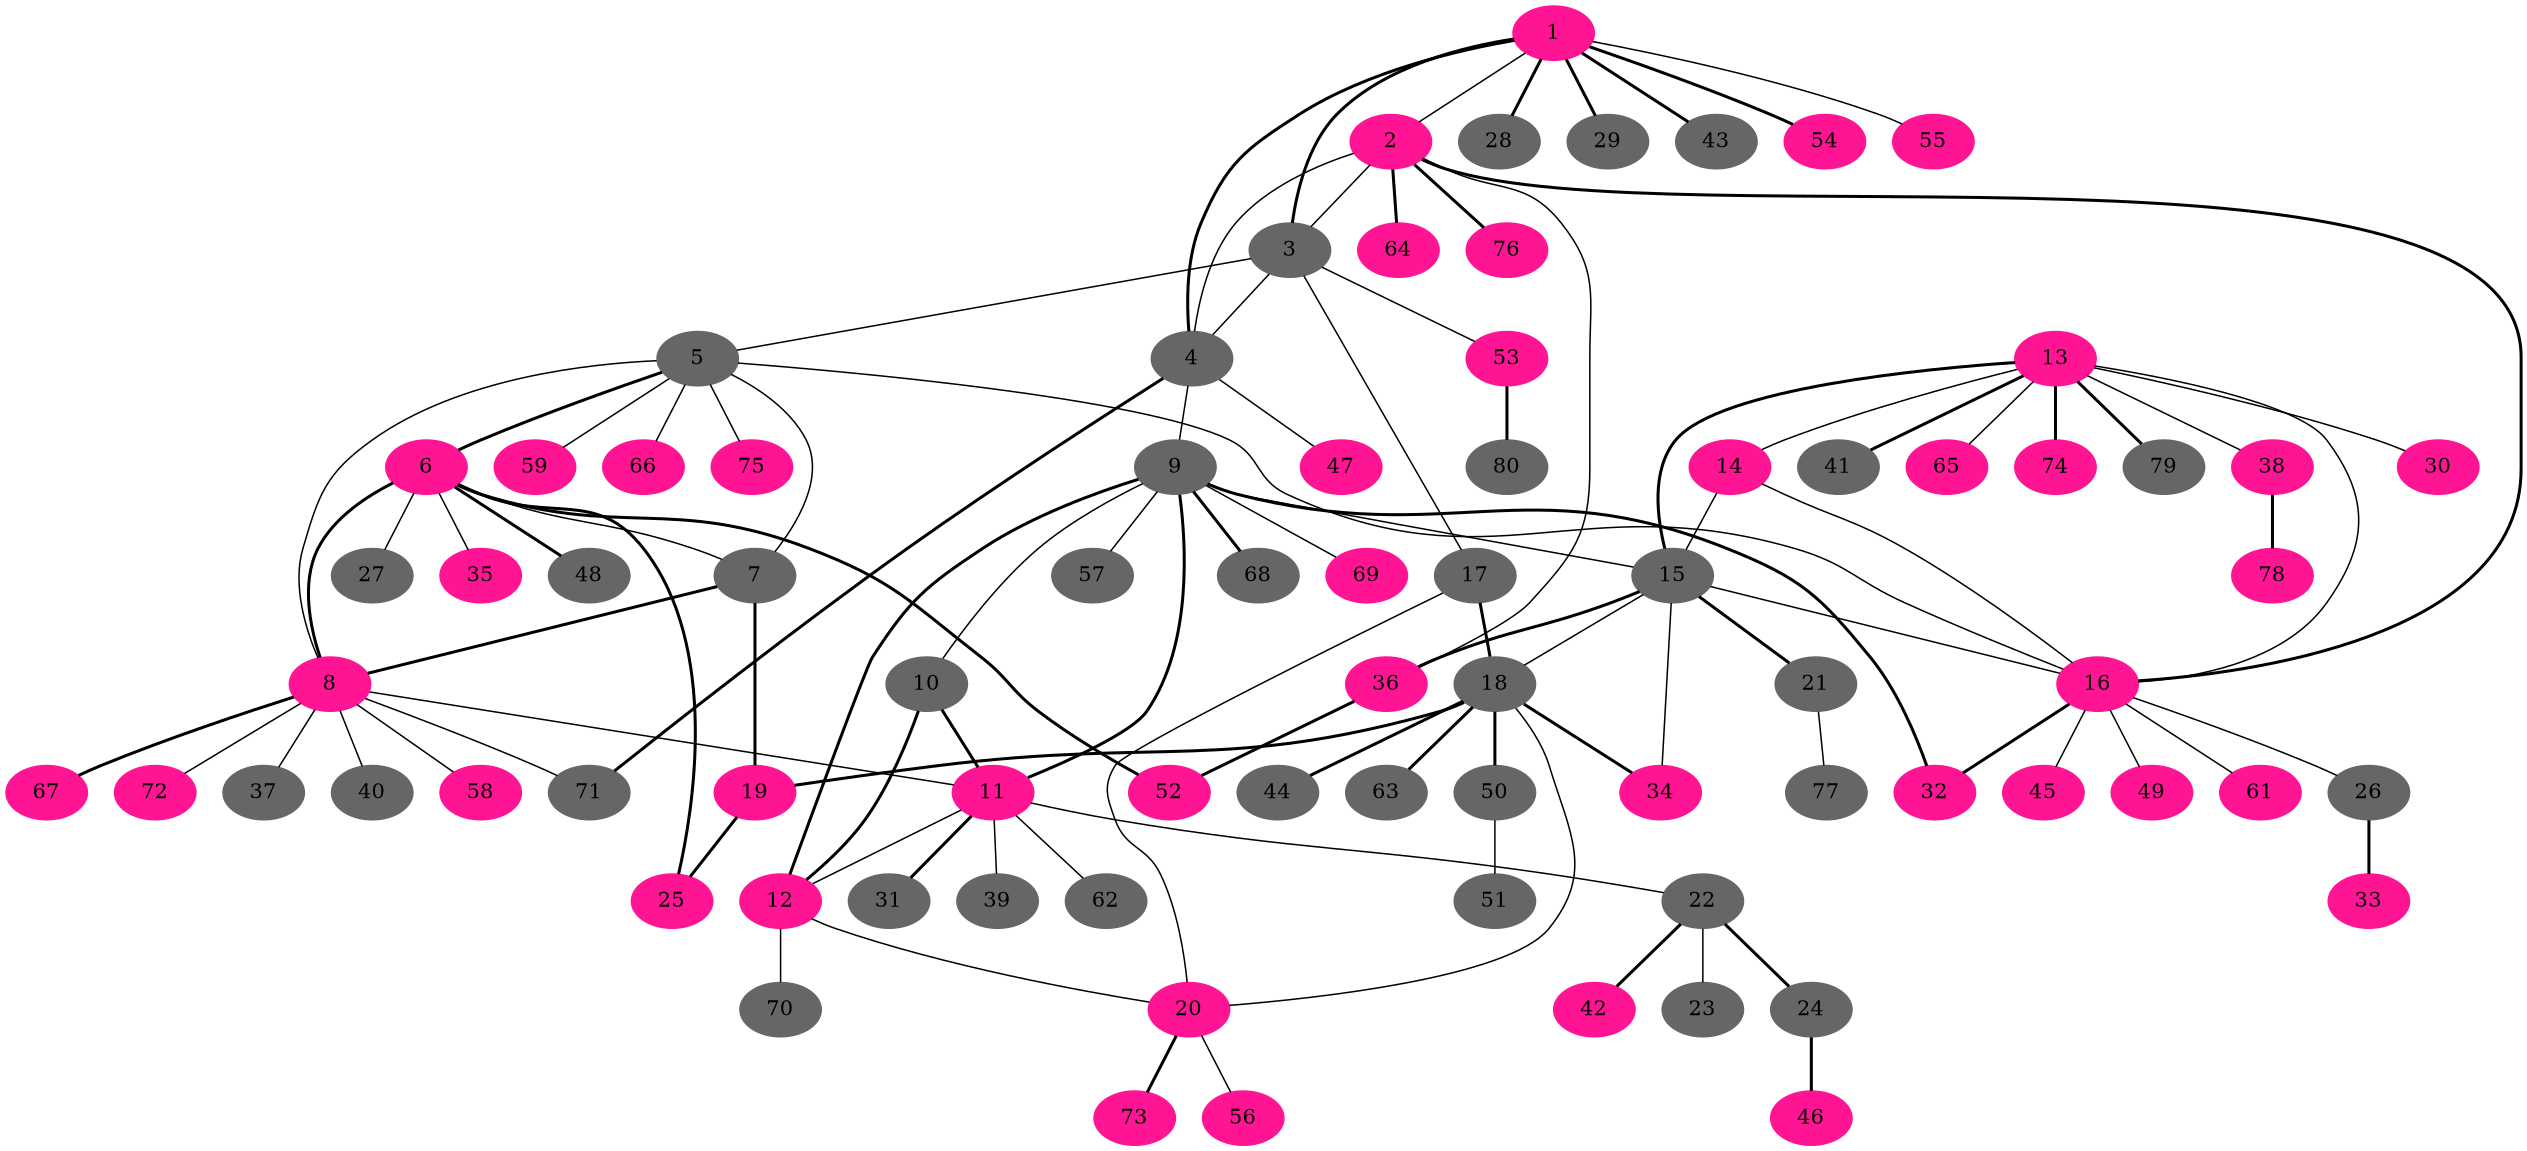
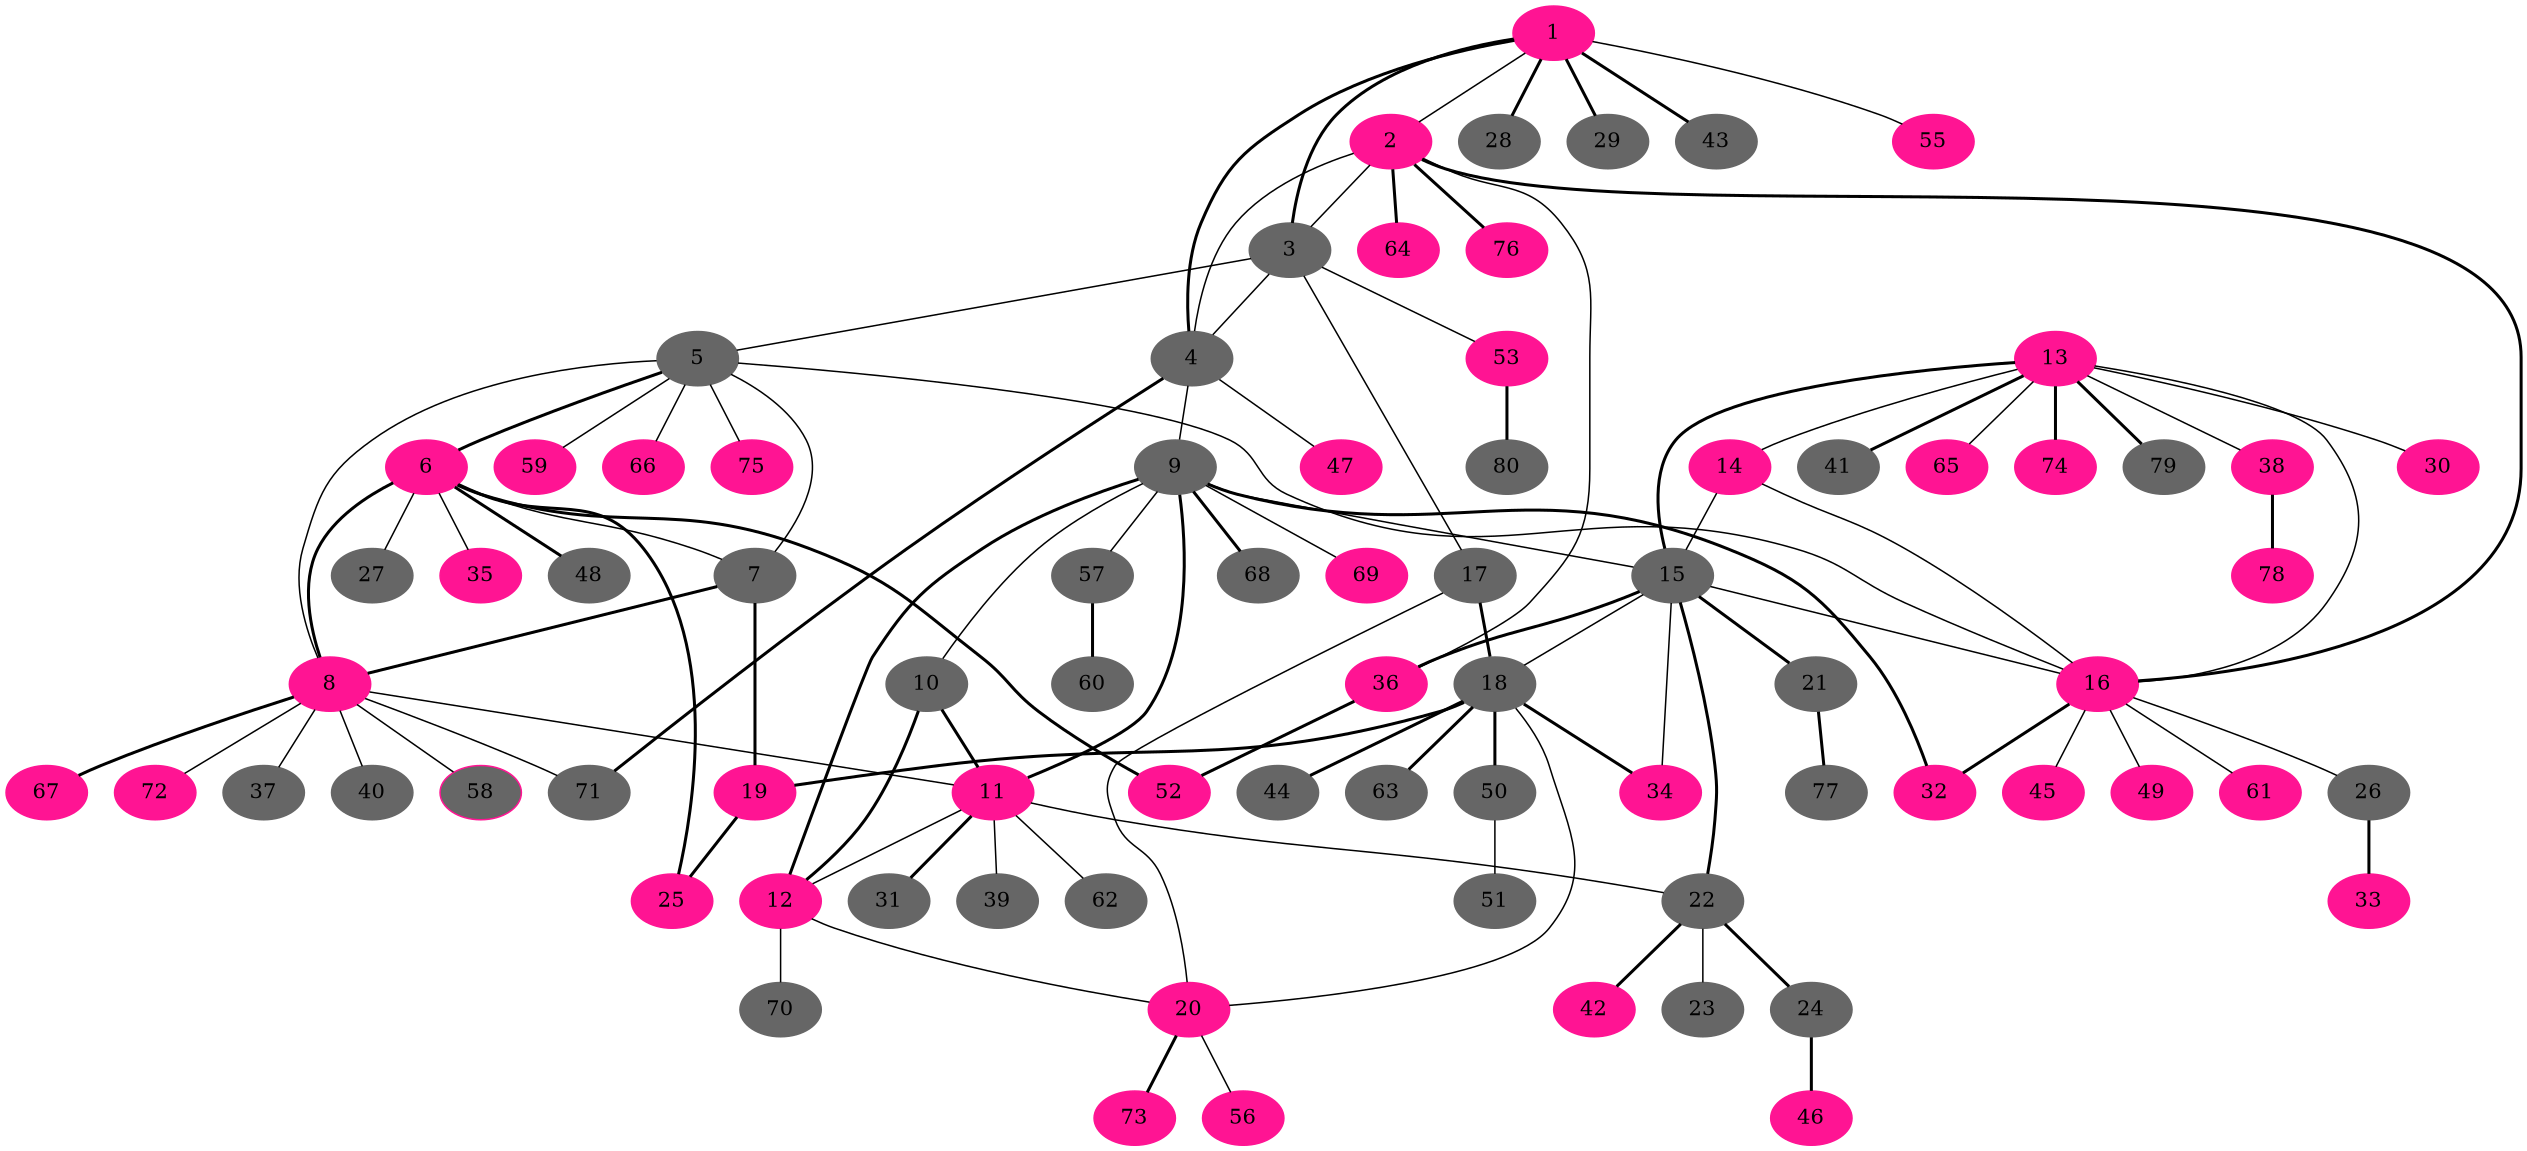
(1825, 142) -> none
none -> (1093, 684)
none -> (1711, 737)
(1821, 739) -> (1821, 739)
(481, 793) -> (481, 793)
